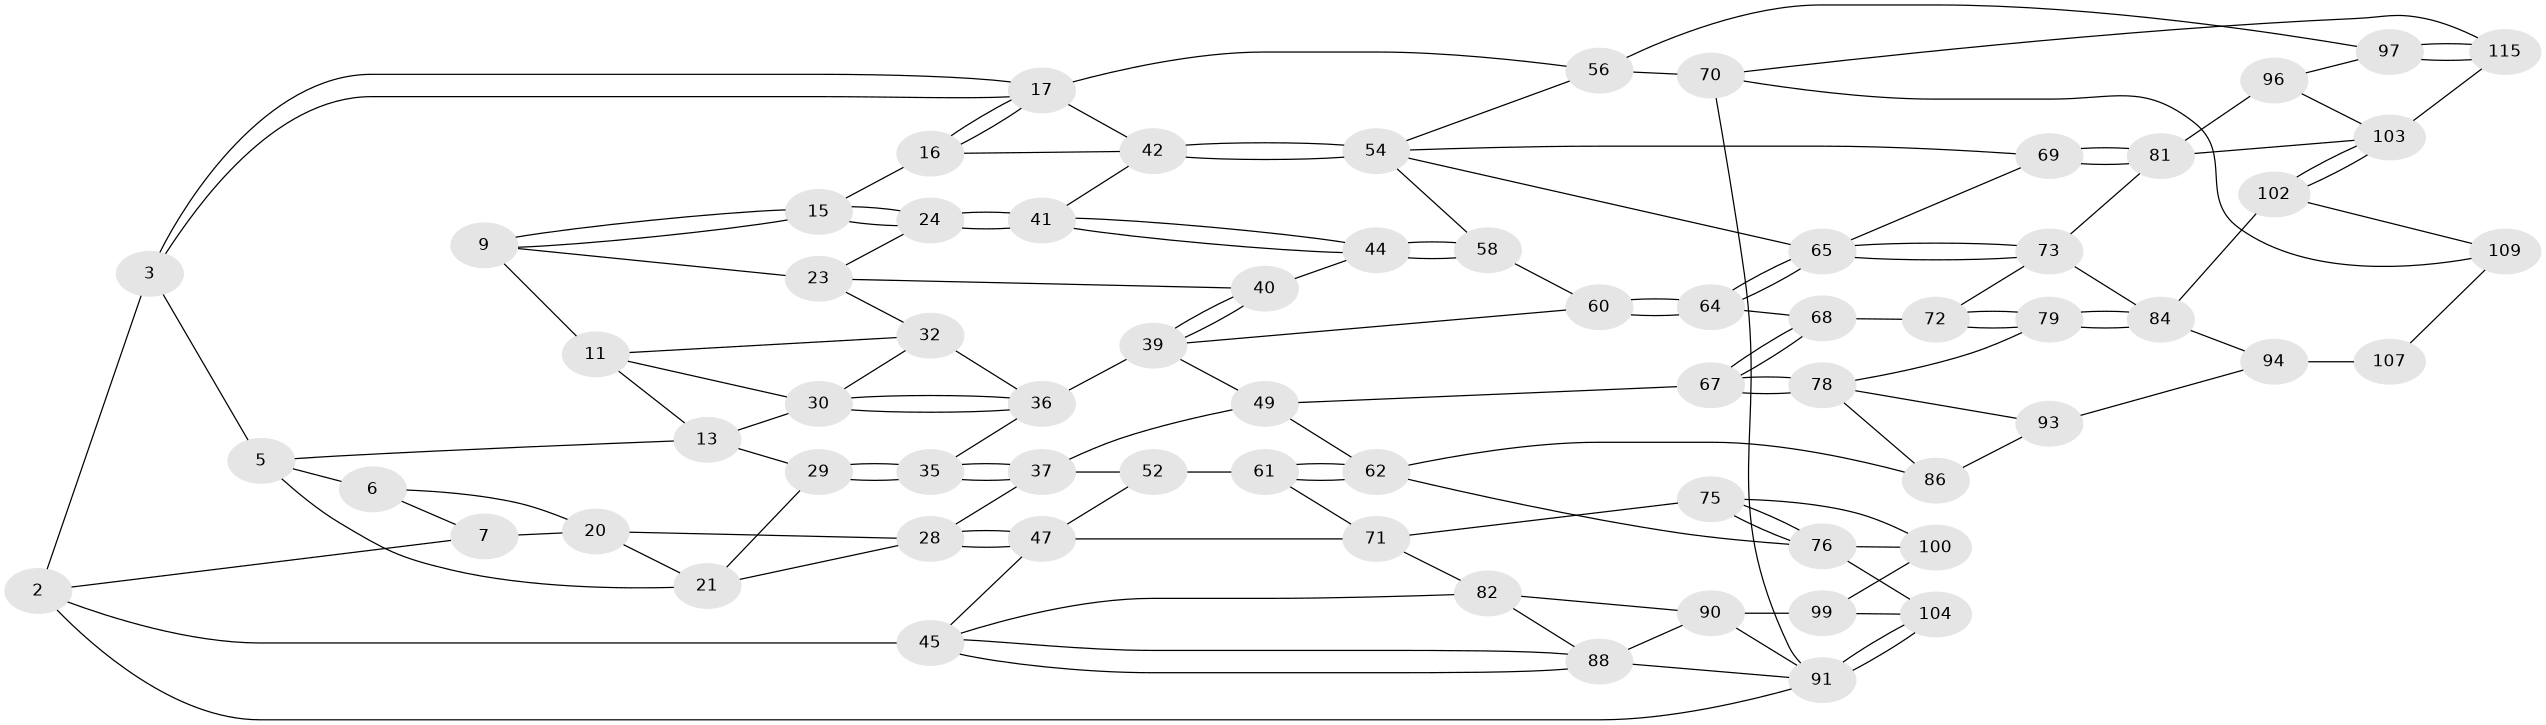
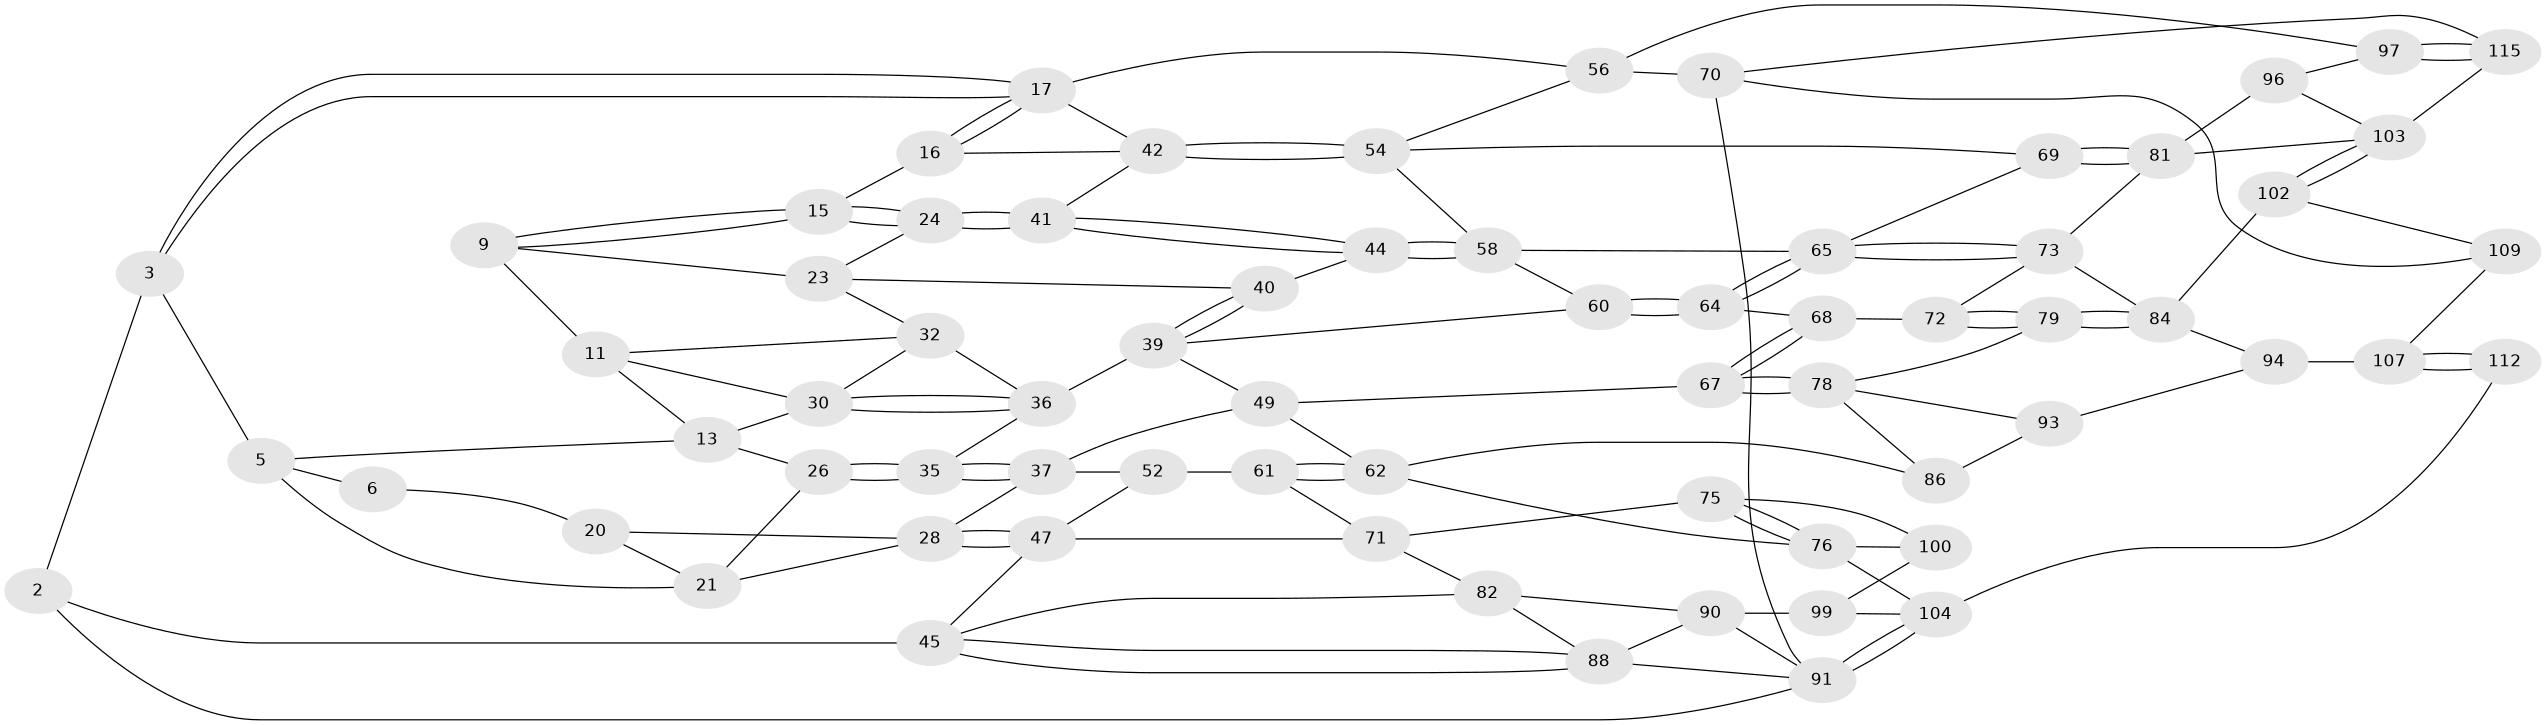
(1600, 201) -> (1655, 251)
none -> (2505, 362)
(819, 472) -> (819, 472)
(484, 536) -> none
